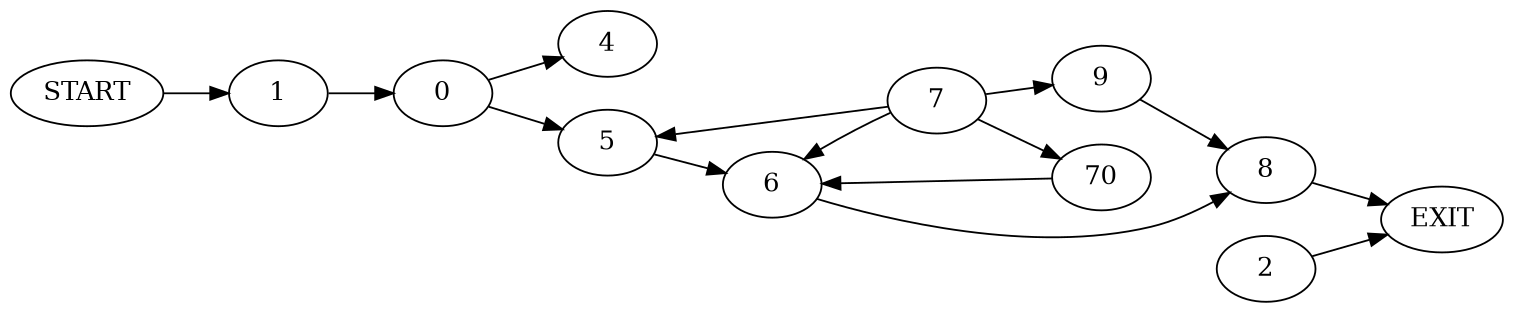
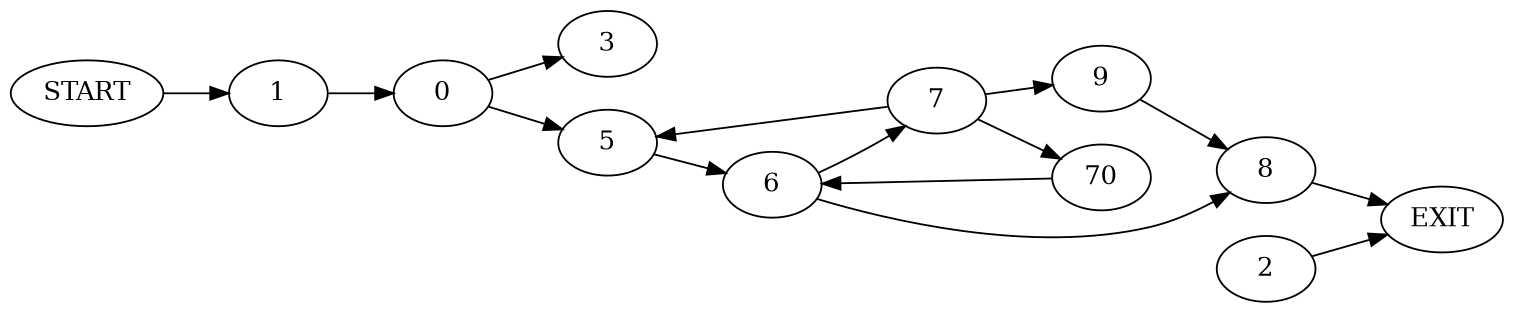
(608, 44) -> (608, 44)
(855, 130) -> (855, 155)
